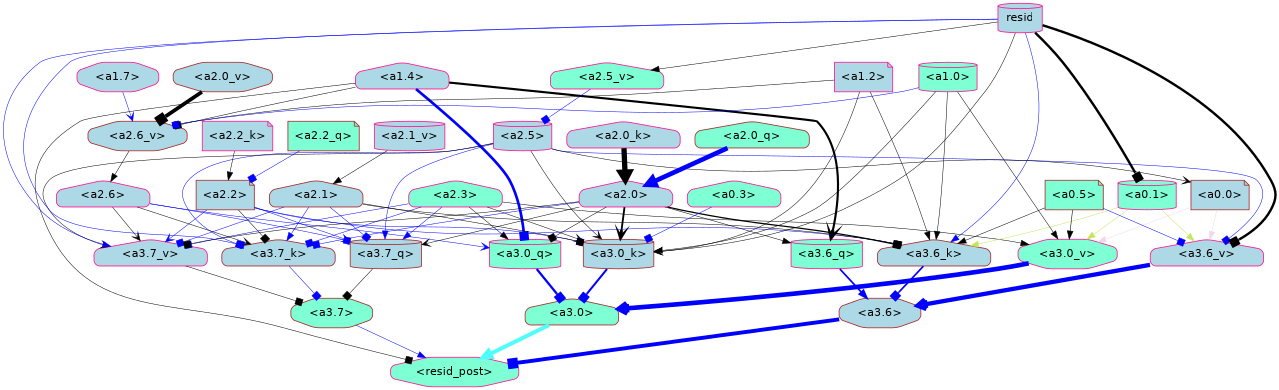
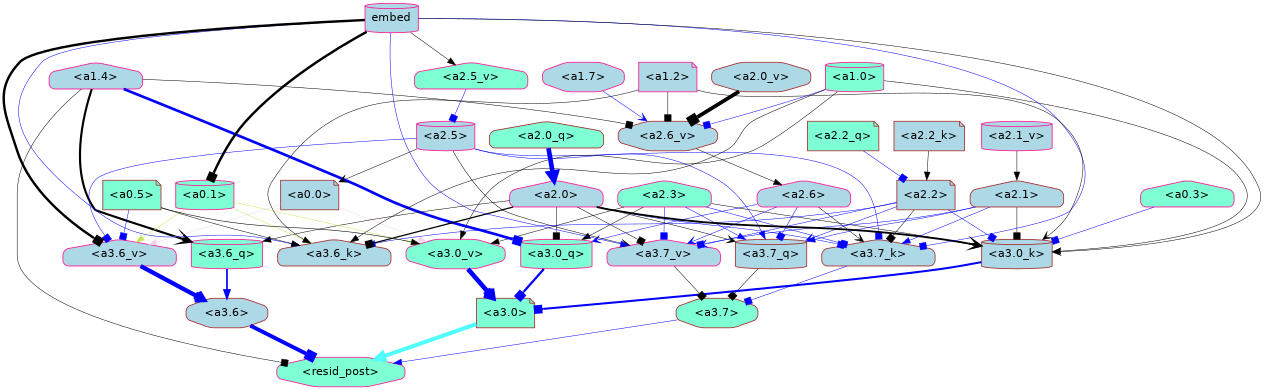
(1020, 18) -> (392, 18)
(238, 136) -> (929, 136)
(623, 136) -> none
(560, 195) -> none
(124, 221) -> (717, 231)
(346, 221) -> (895, 223)
(628, 222) -> none
(915, 275) -> none
(572, 313) -> (506, 313)
